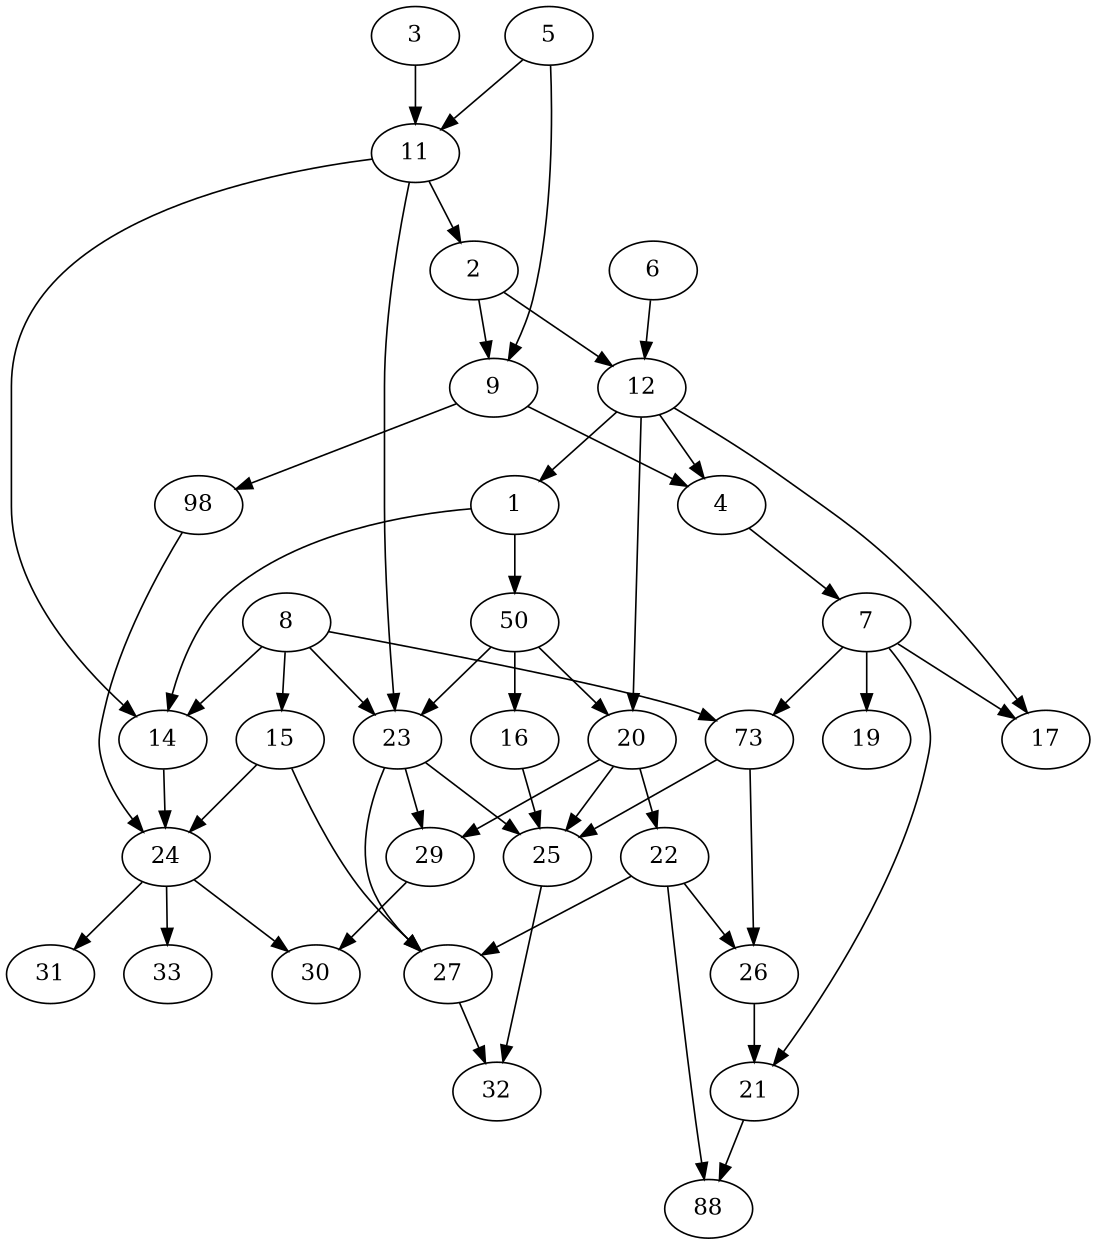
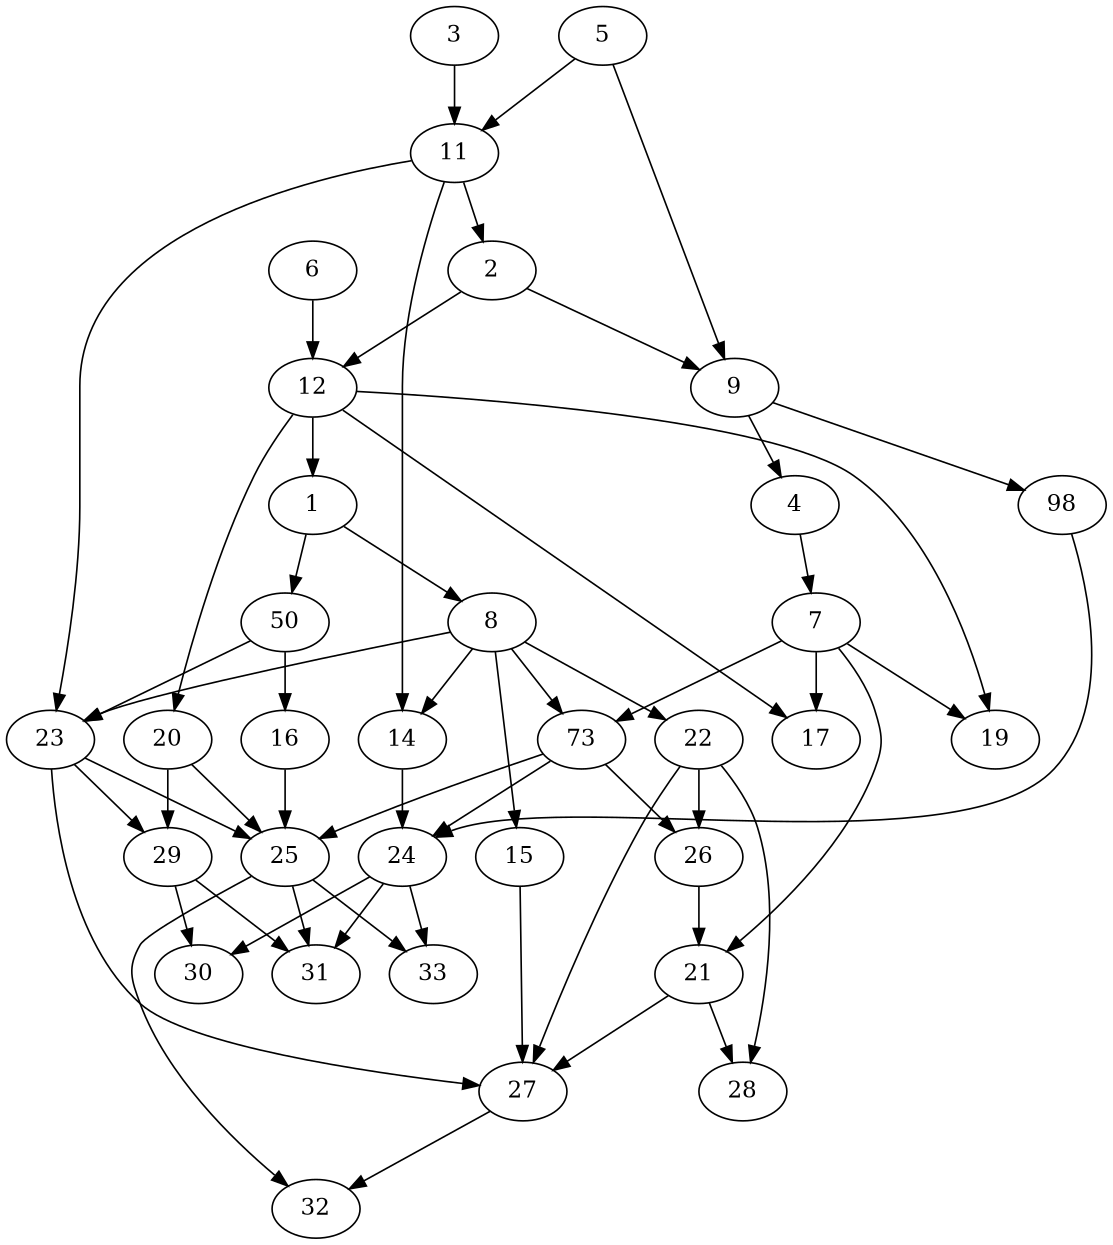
(677, 440) -> (737, 435)
(288, 554) -> (390, 556)
(559, 667) -> none
(646, 788) -> (588, 677)
(229, 792) -> (499, 794)
none -> (298, 906)
none -> (351, 909)
none -> (235, 911)
none -> (618, 1029)
(709, 1209) -> (743, 1092)
